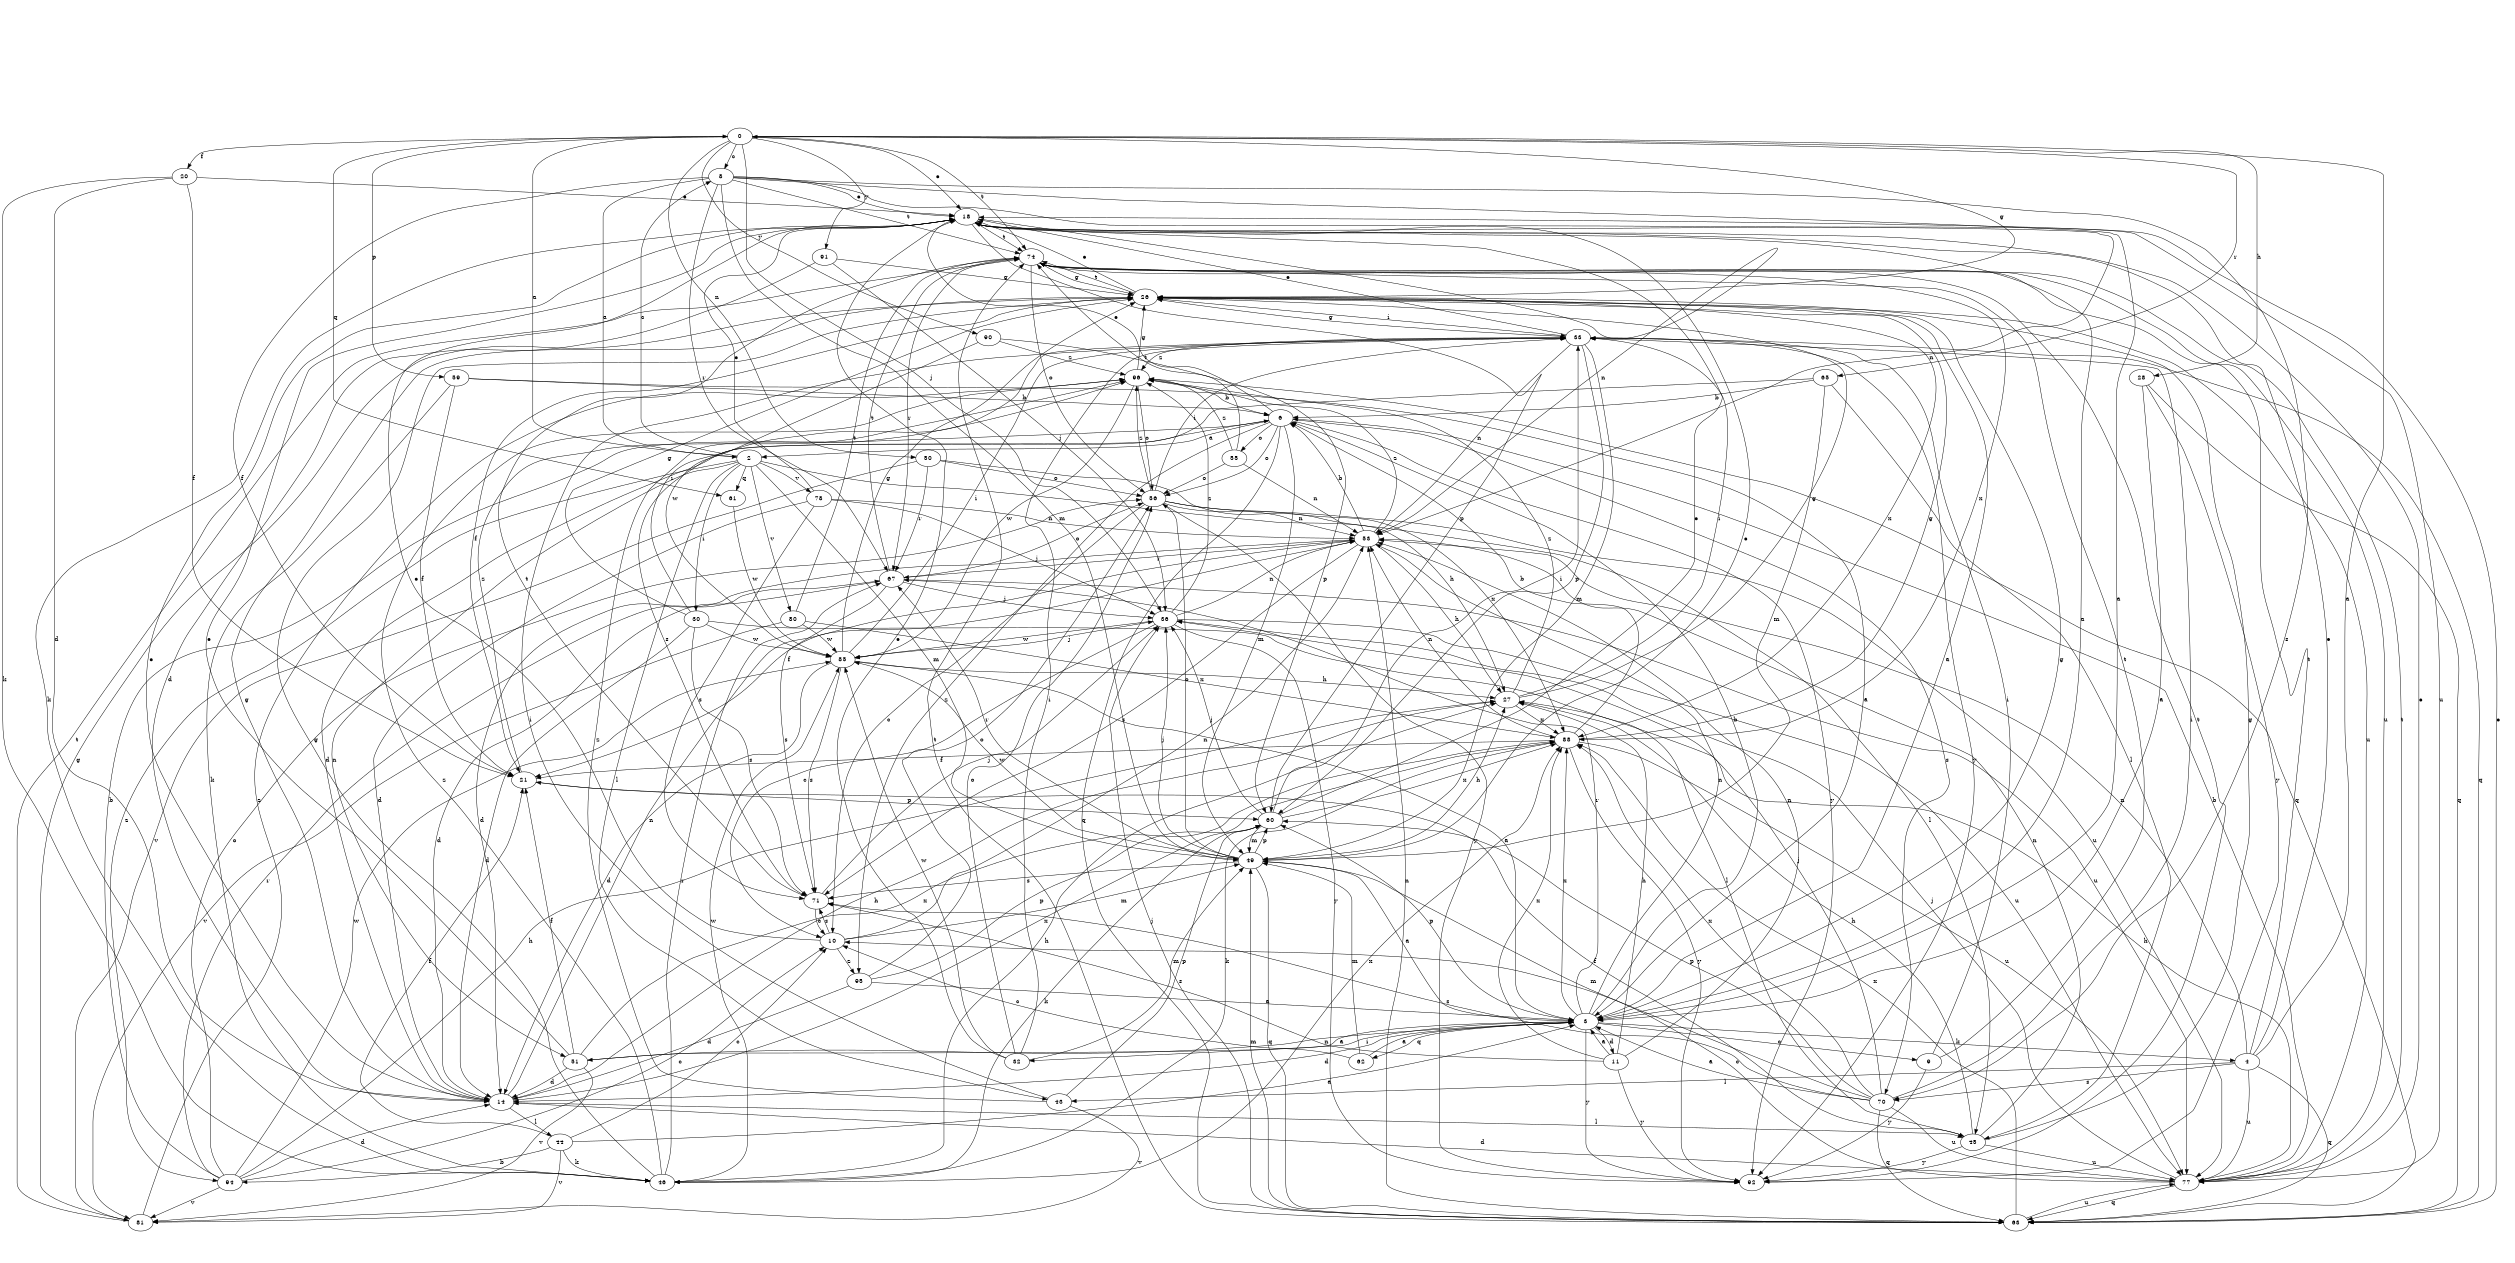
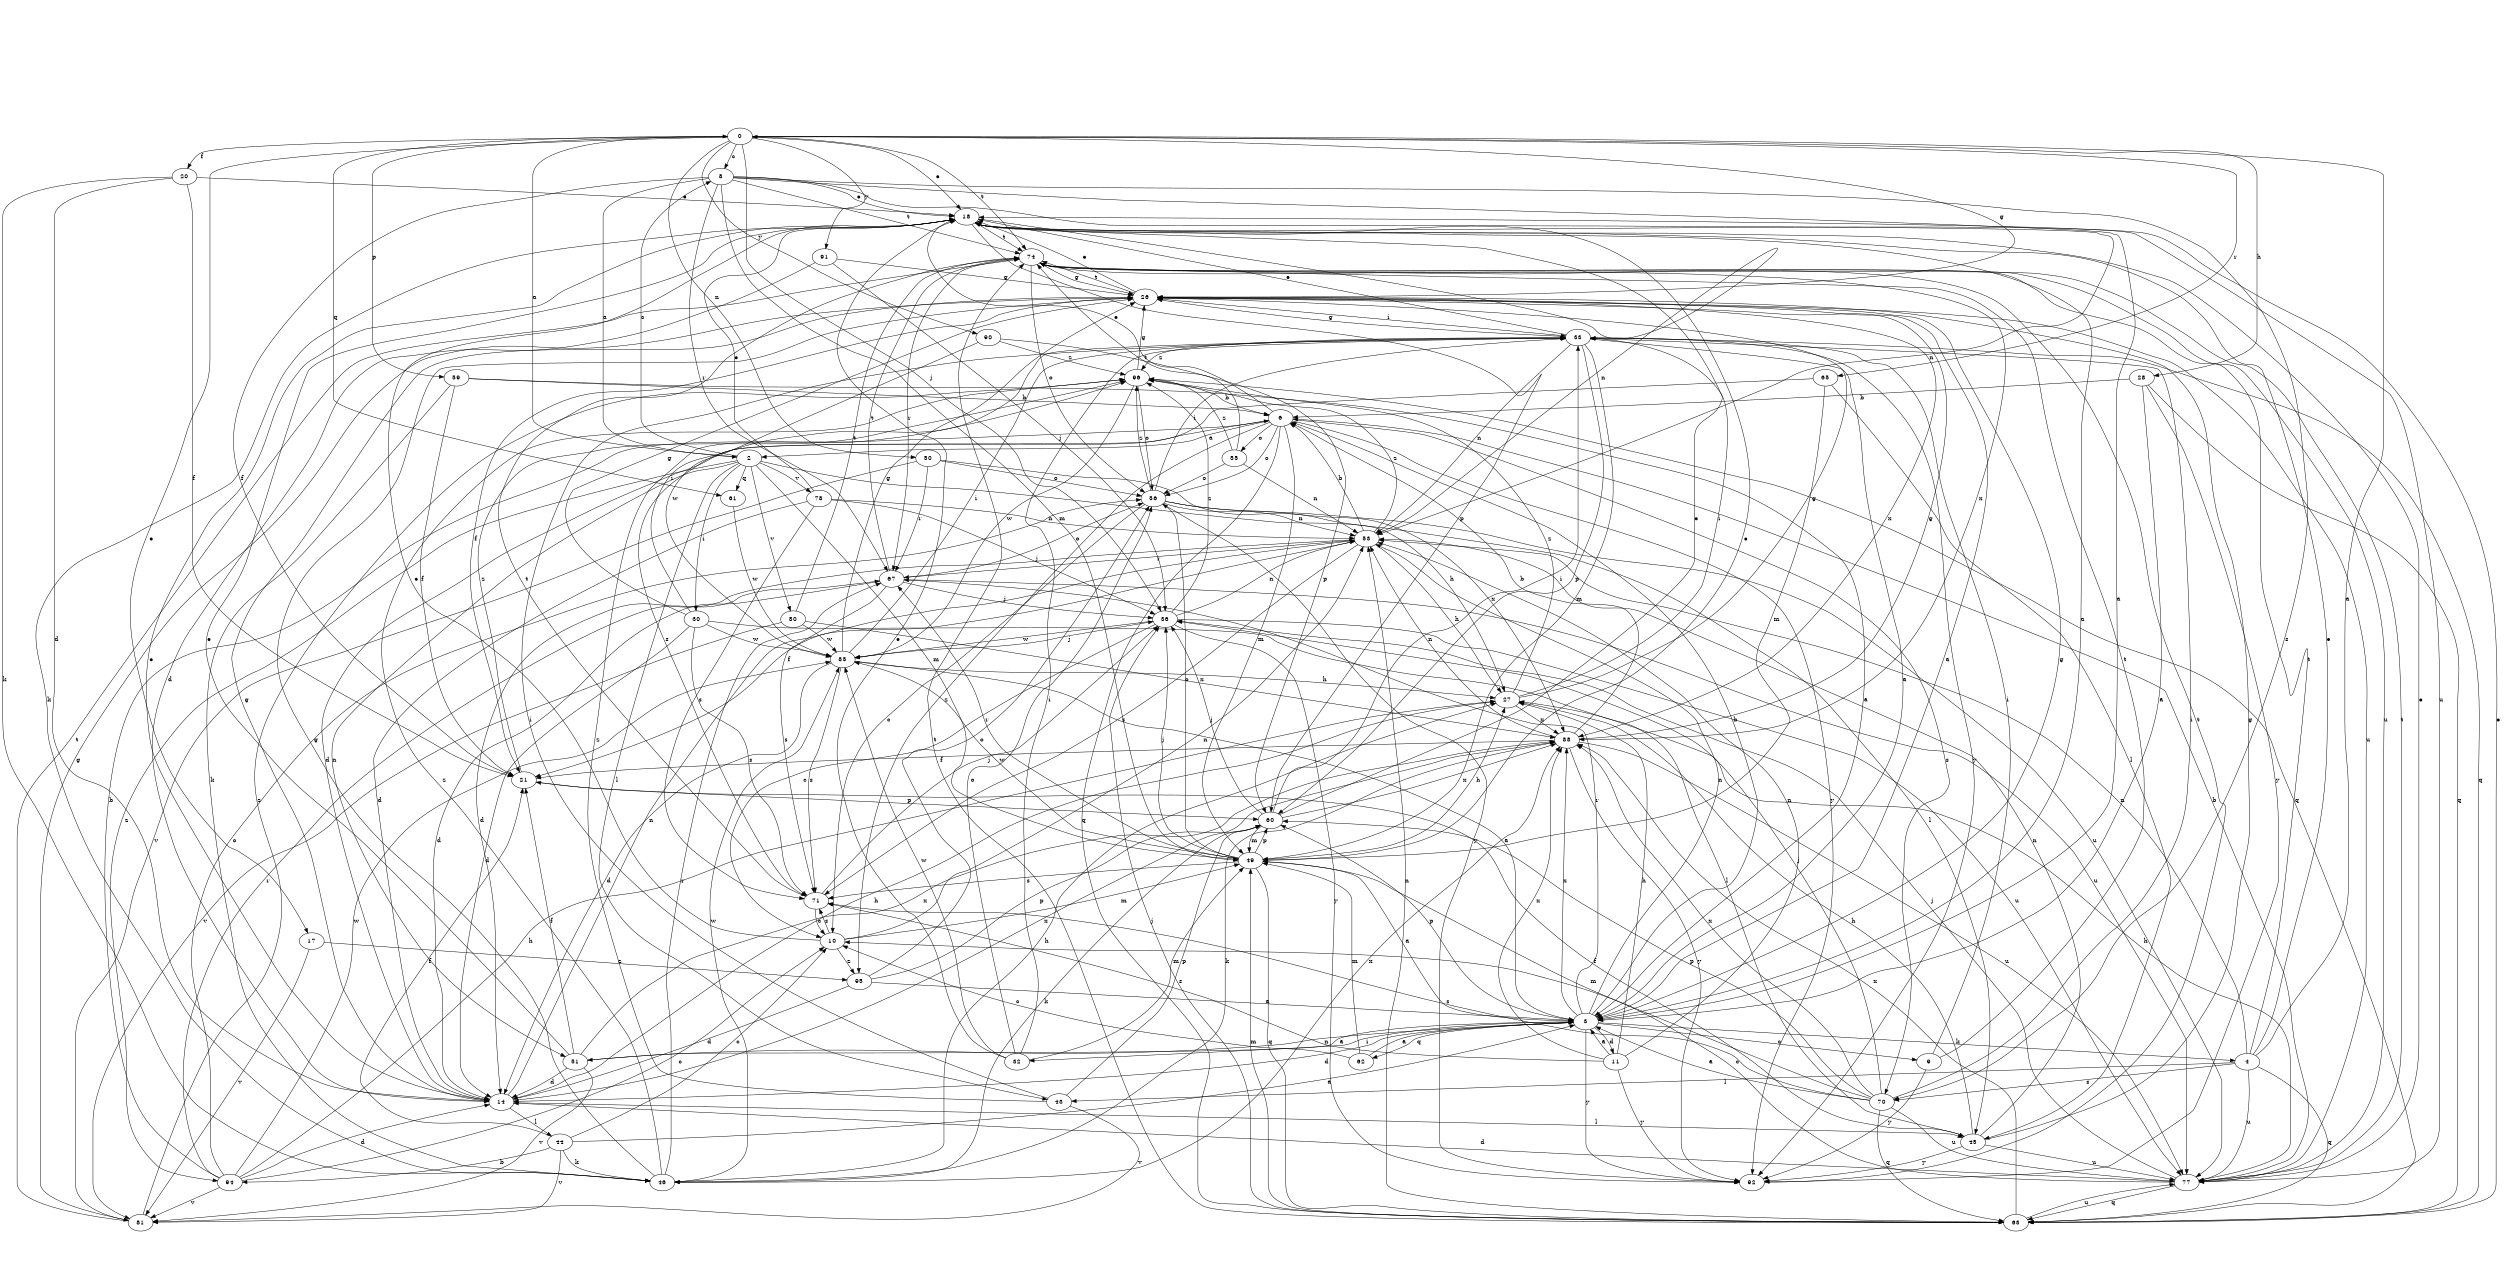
(1556, 408) -> (1714, 402)
none -> (1897, 631)
none -> (312, 941)
